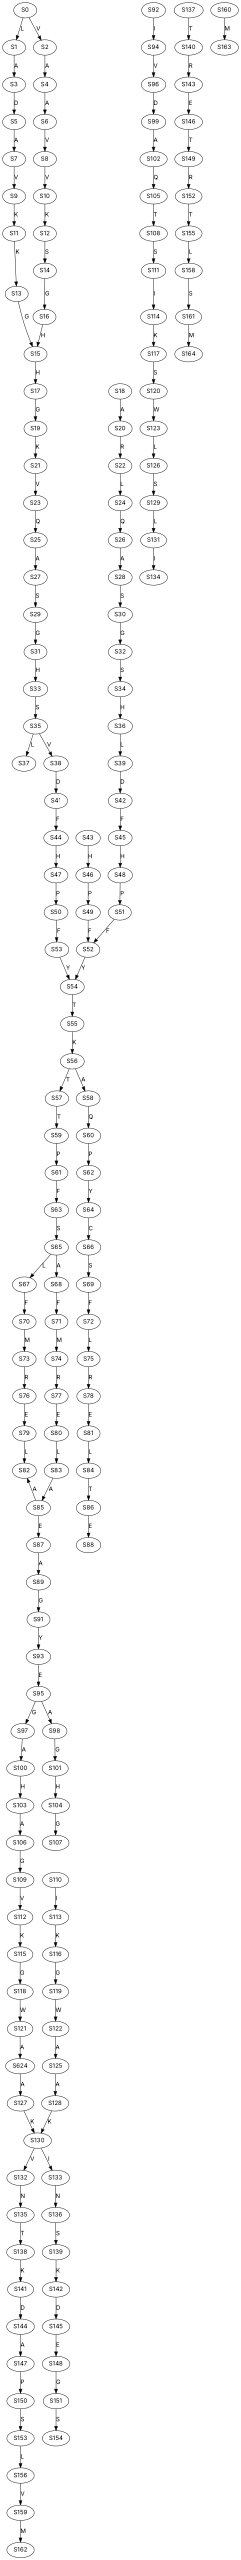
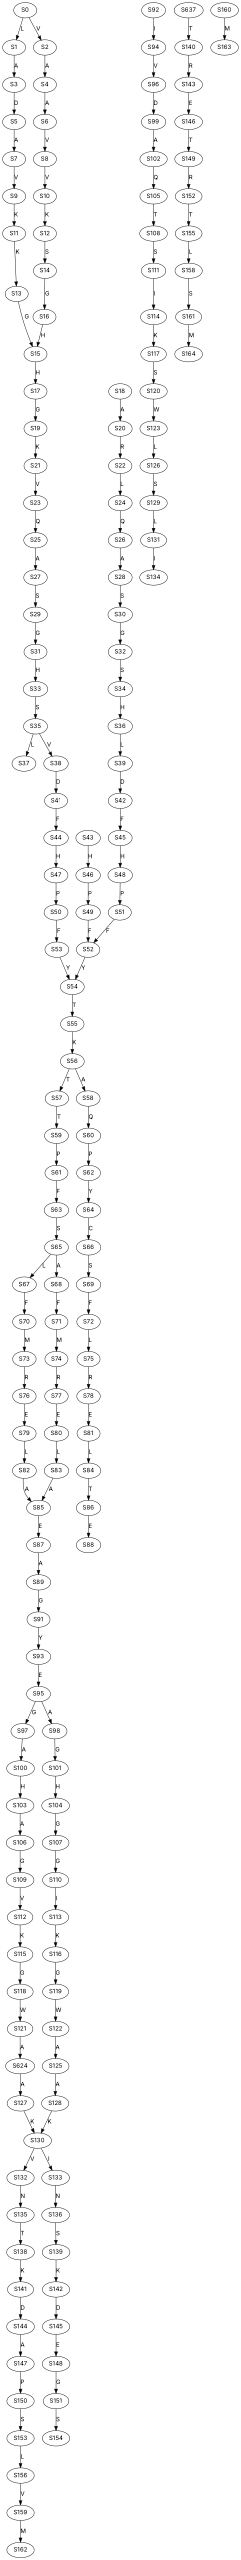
(189, 10) -> (189, 10)
(32, 1491) -> (24, 1489)
none -> (56, 1859)
